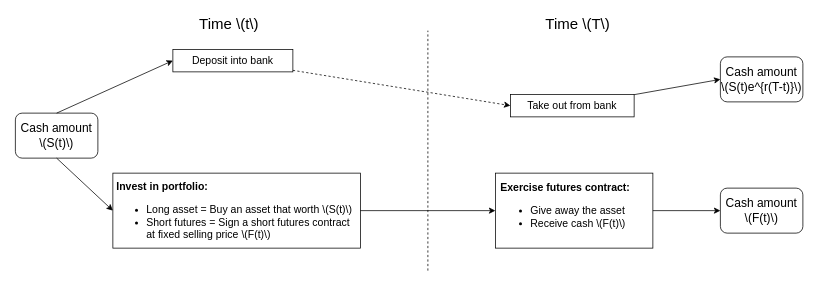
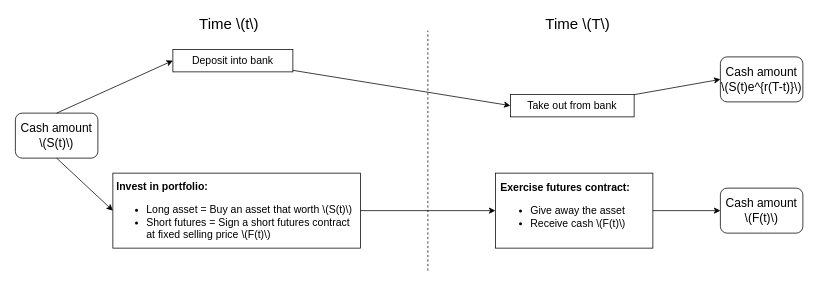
(399, 87) -> (399, 87)
